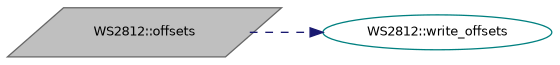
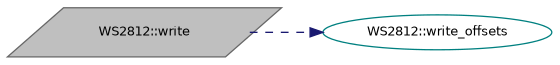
(144, 32) -> (144, 32)
